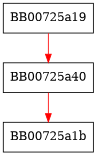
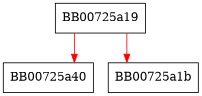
(48, 103) -> (127, 44)
